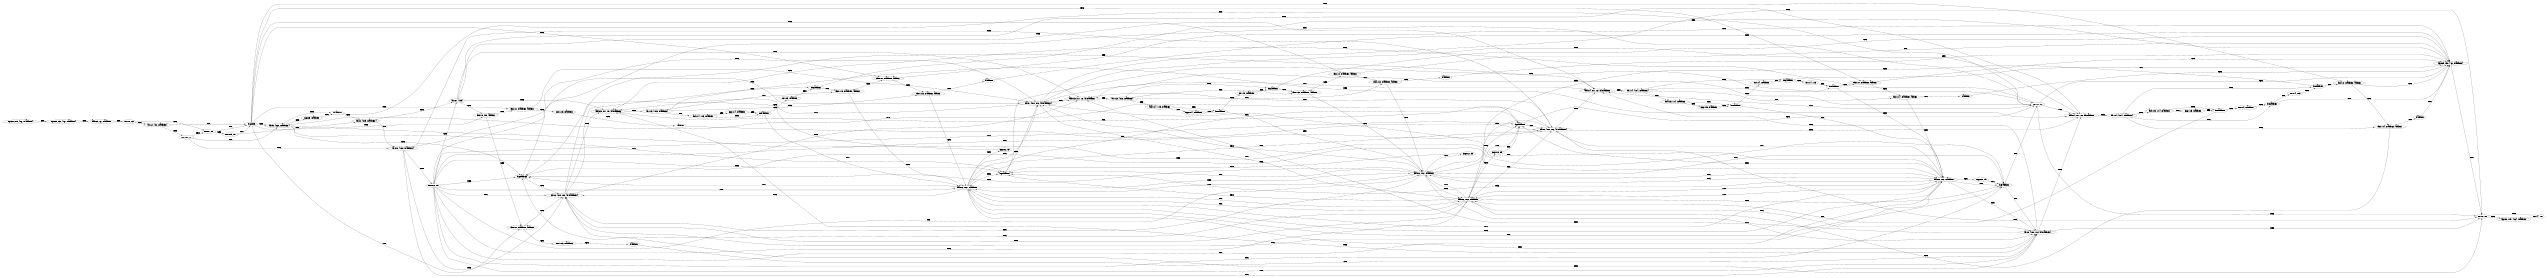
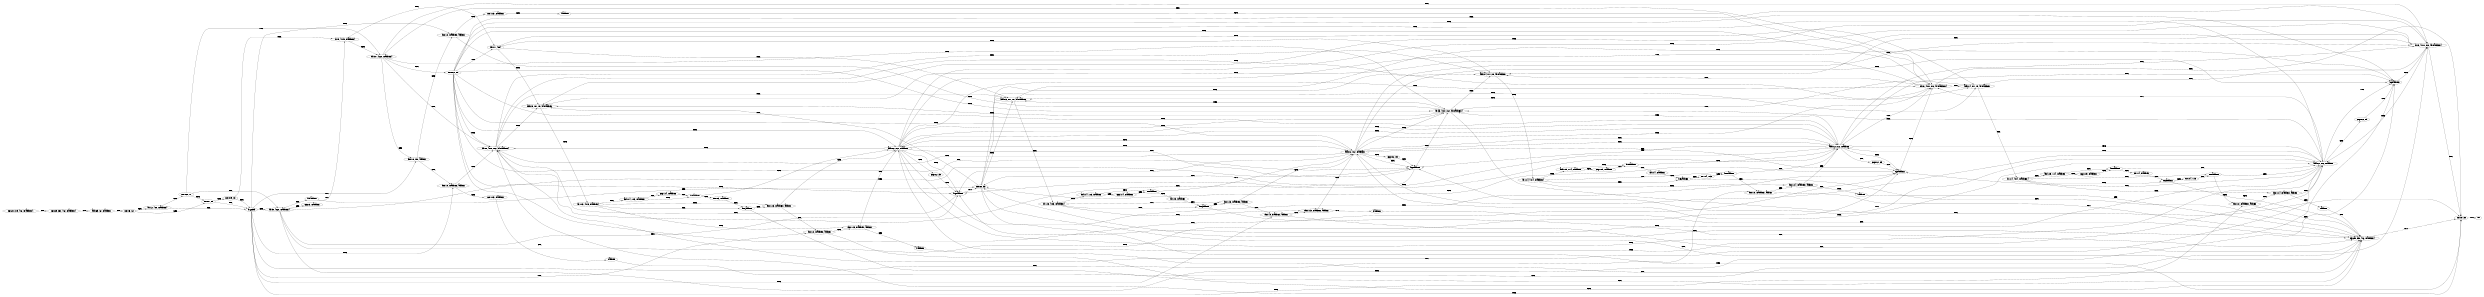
(472, 108) -> (388, 112)
(326, 116) -> none
(2514, 219) -> none
